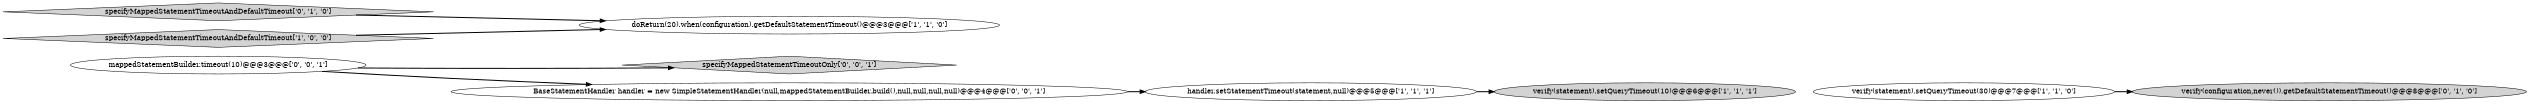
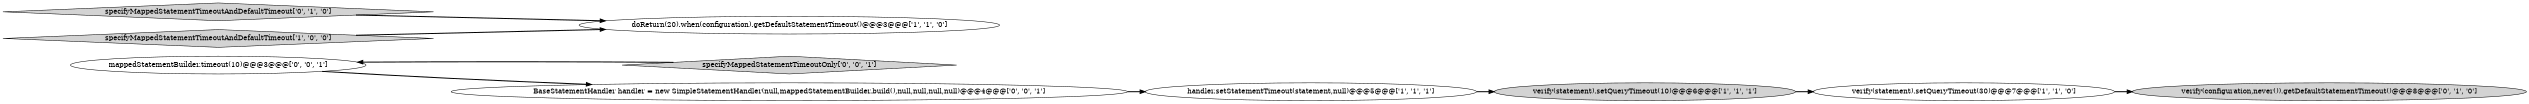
(513, 68) -> (518, 62)
none -> (1802, 92)
